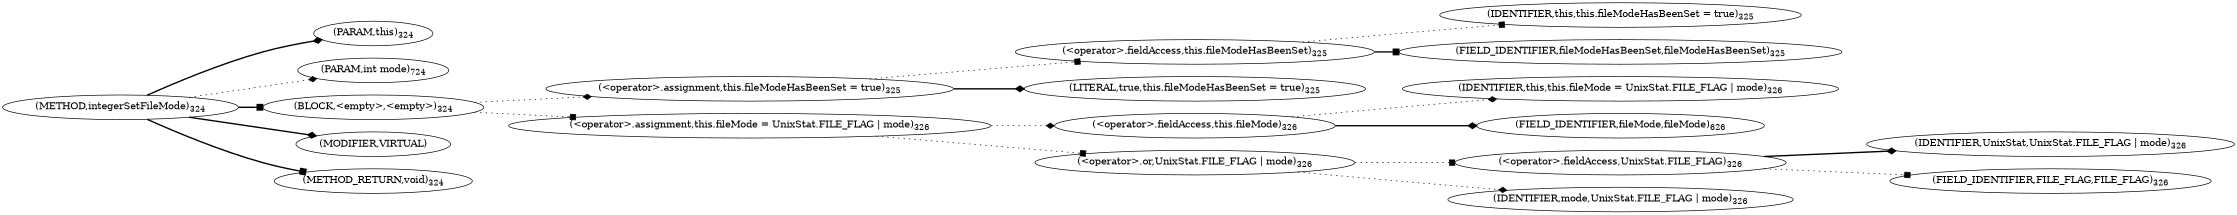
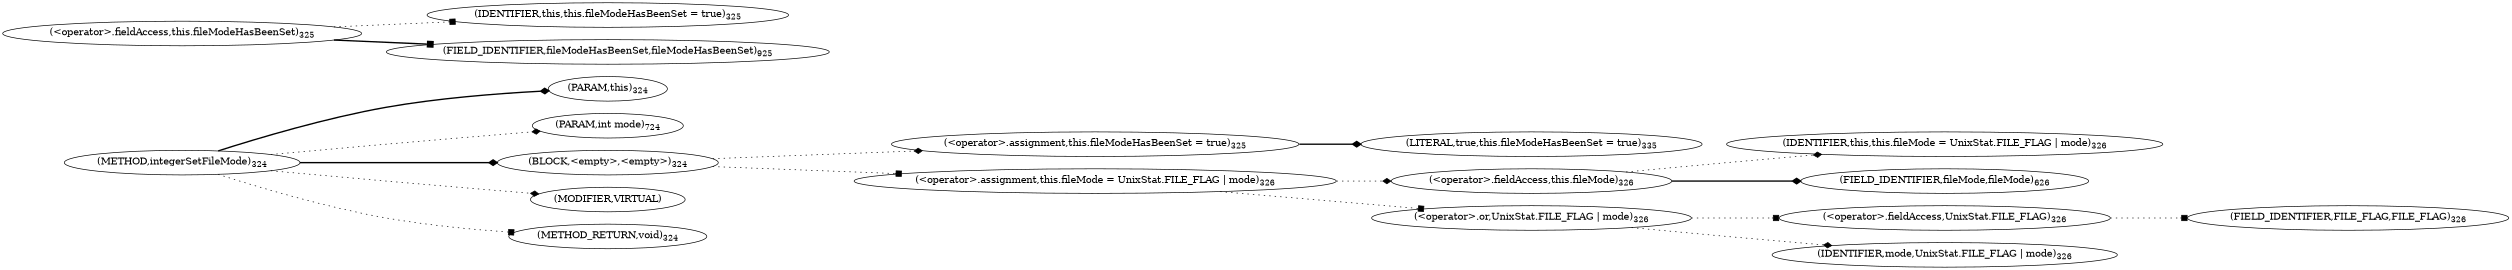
(1778, 51) -> (765, 51)
(972, 70) -> none
(1313, 88) -> (1649, 143)
(247, 107) -> (394, 163)
(248, 126) -> (401, 182)
(2051, 144) -> none
(222, 149) -> (361, 213)
